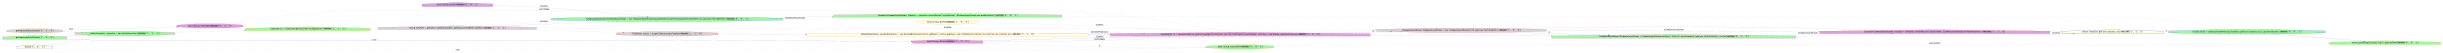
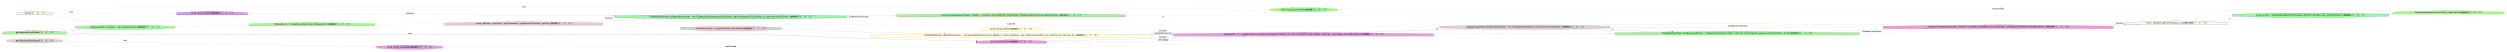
none -> (114, 13)
